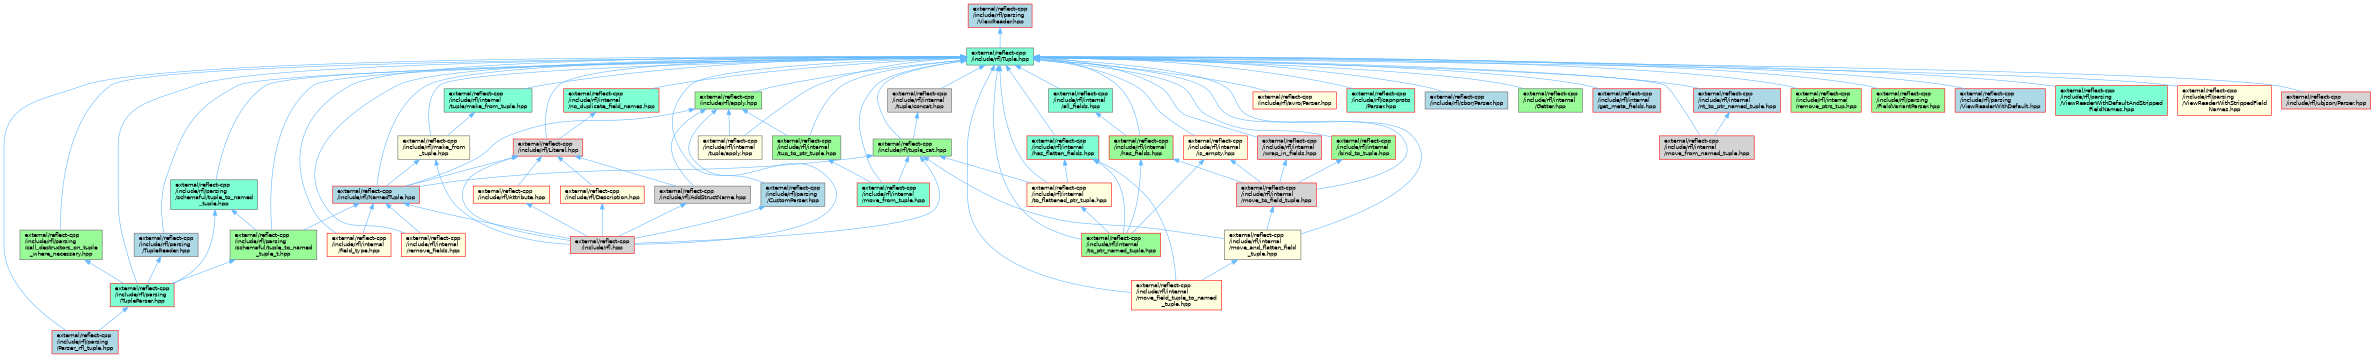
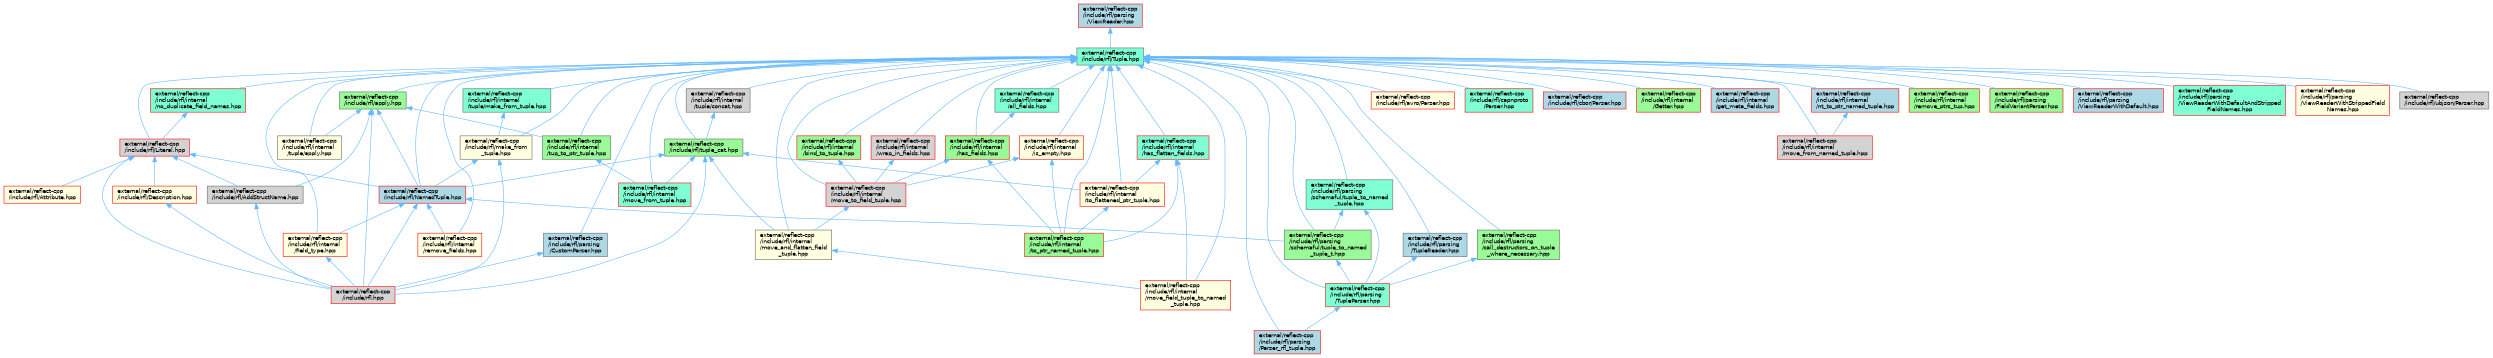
(1466, 100) -> (1585, 100)
(1550, 100) -> (1669, 100)
(2326, 100) -> (2444, 100)
(559, 221) -> (343, 274)
